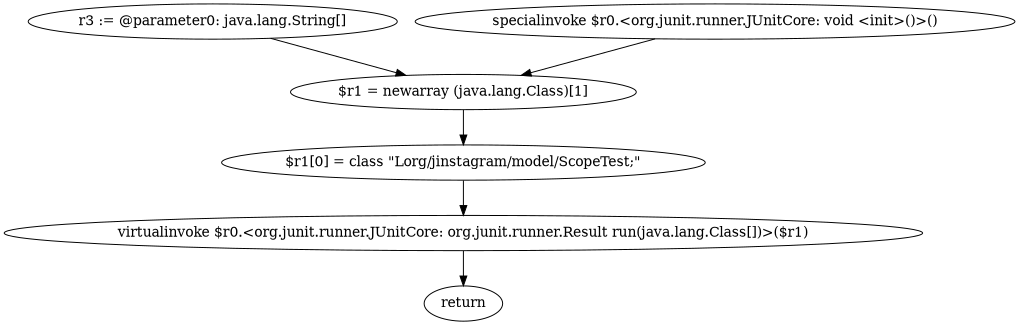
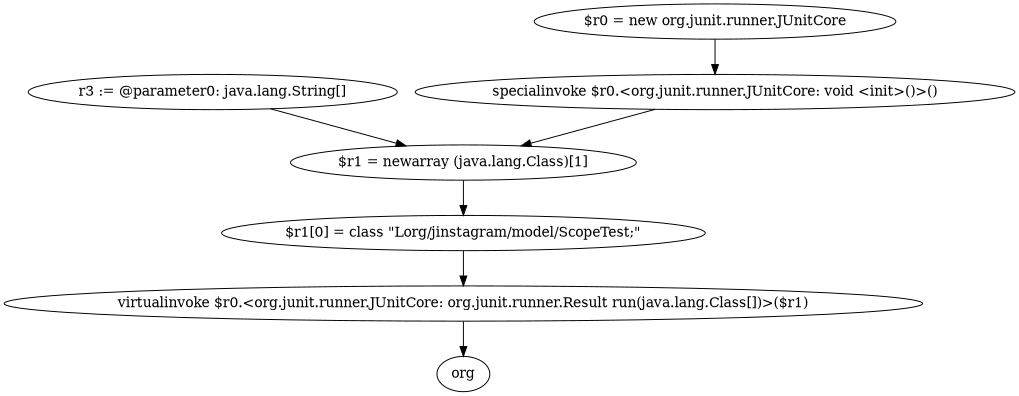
none -> (715, 22)
(463, 304) -> (463, 374)
